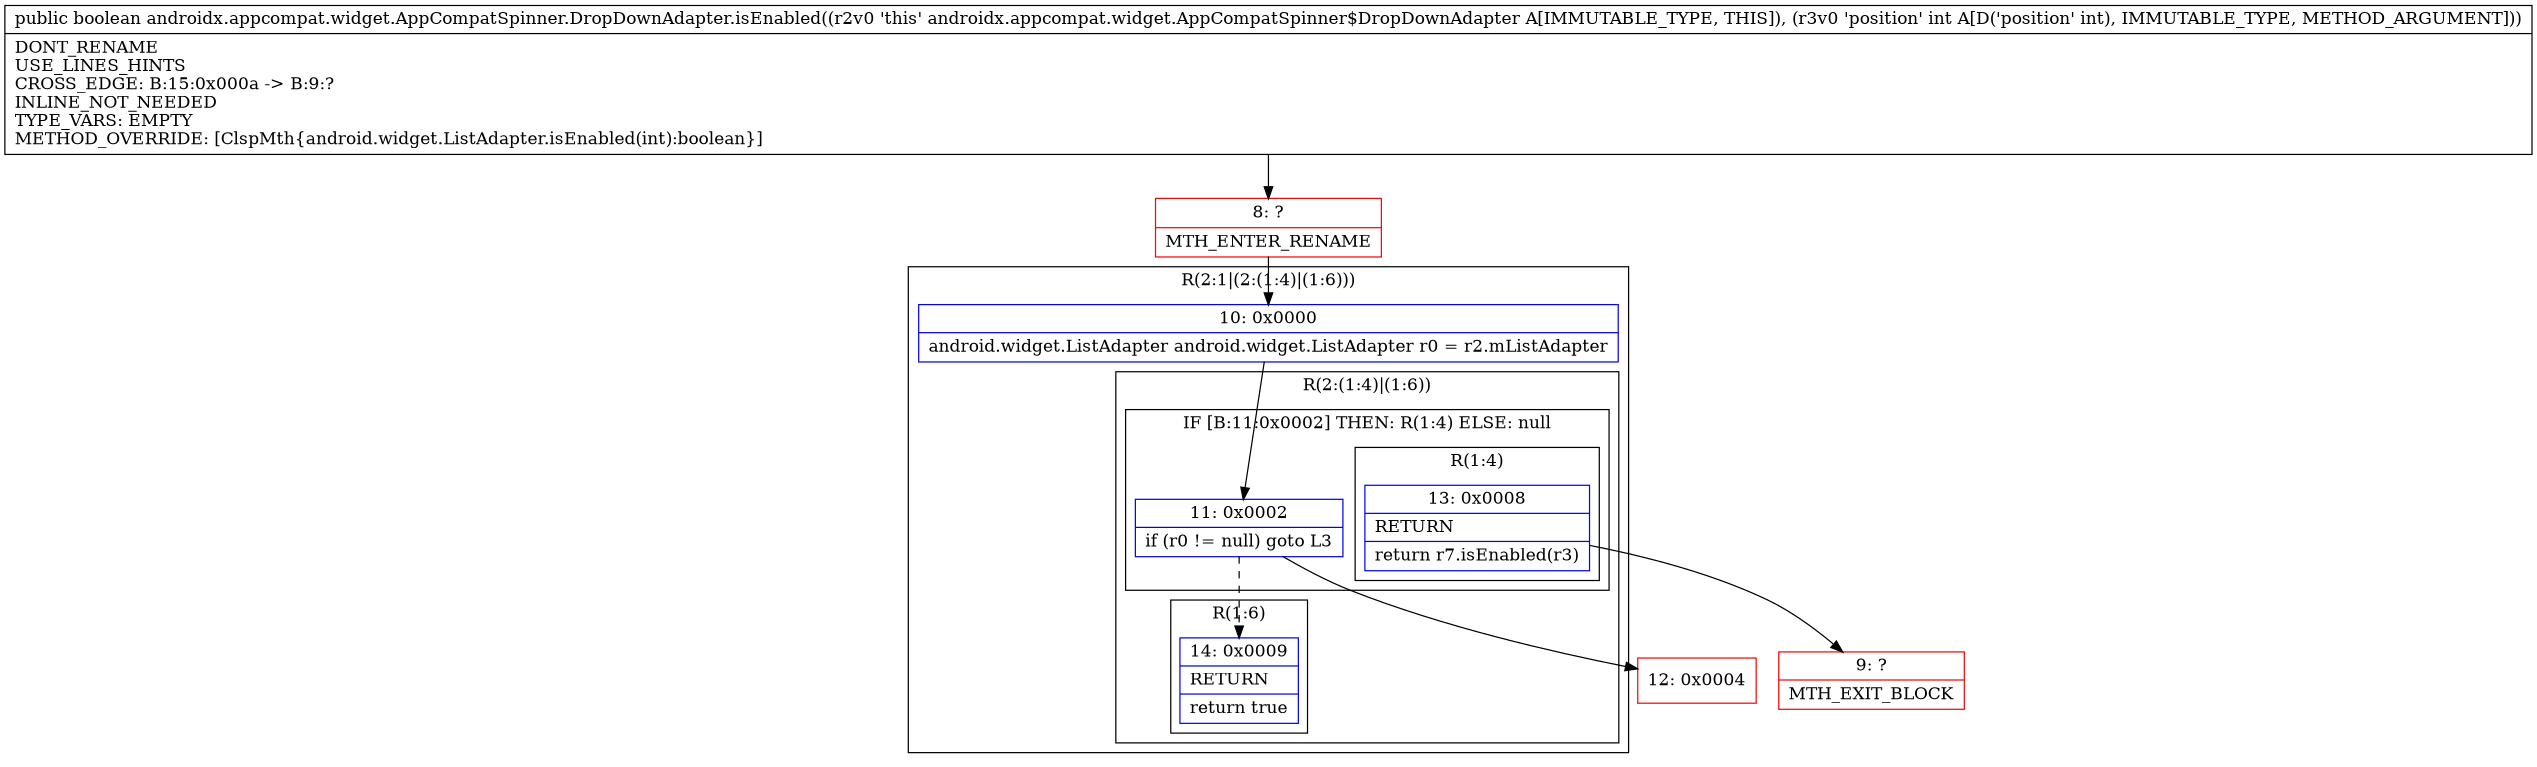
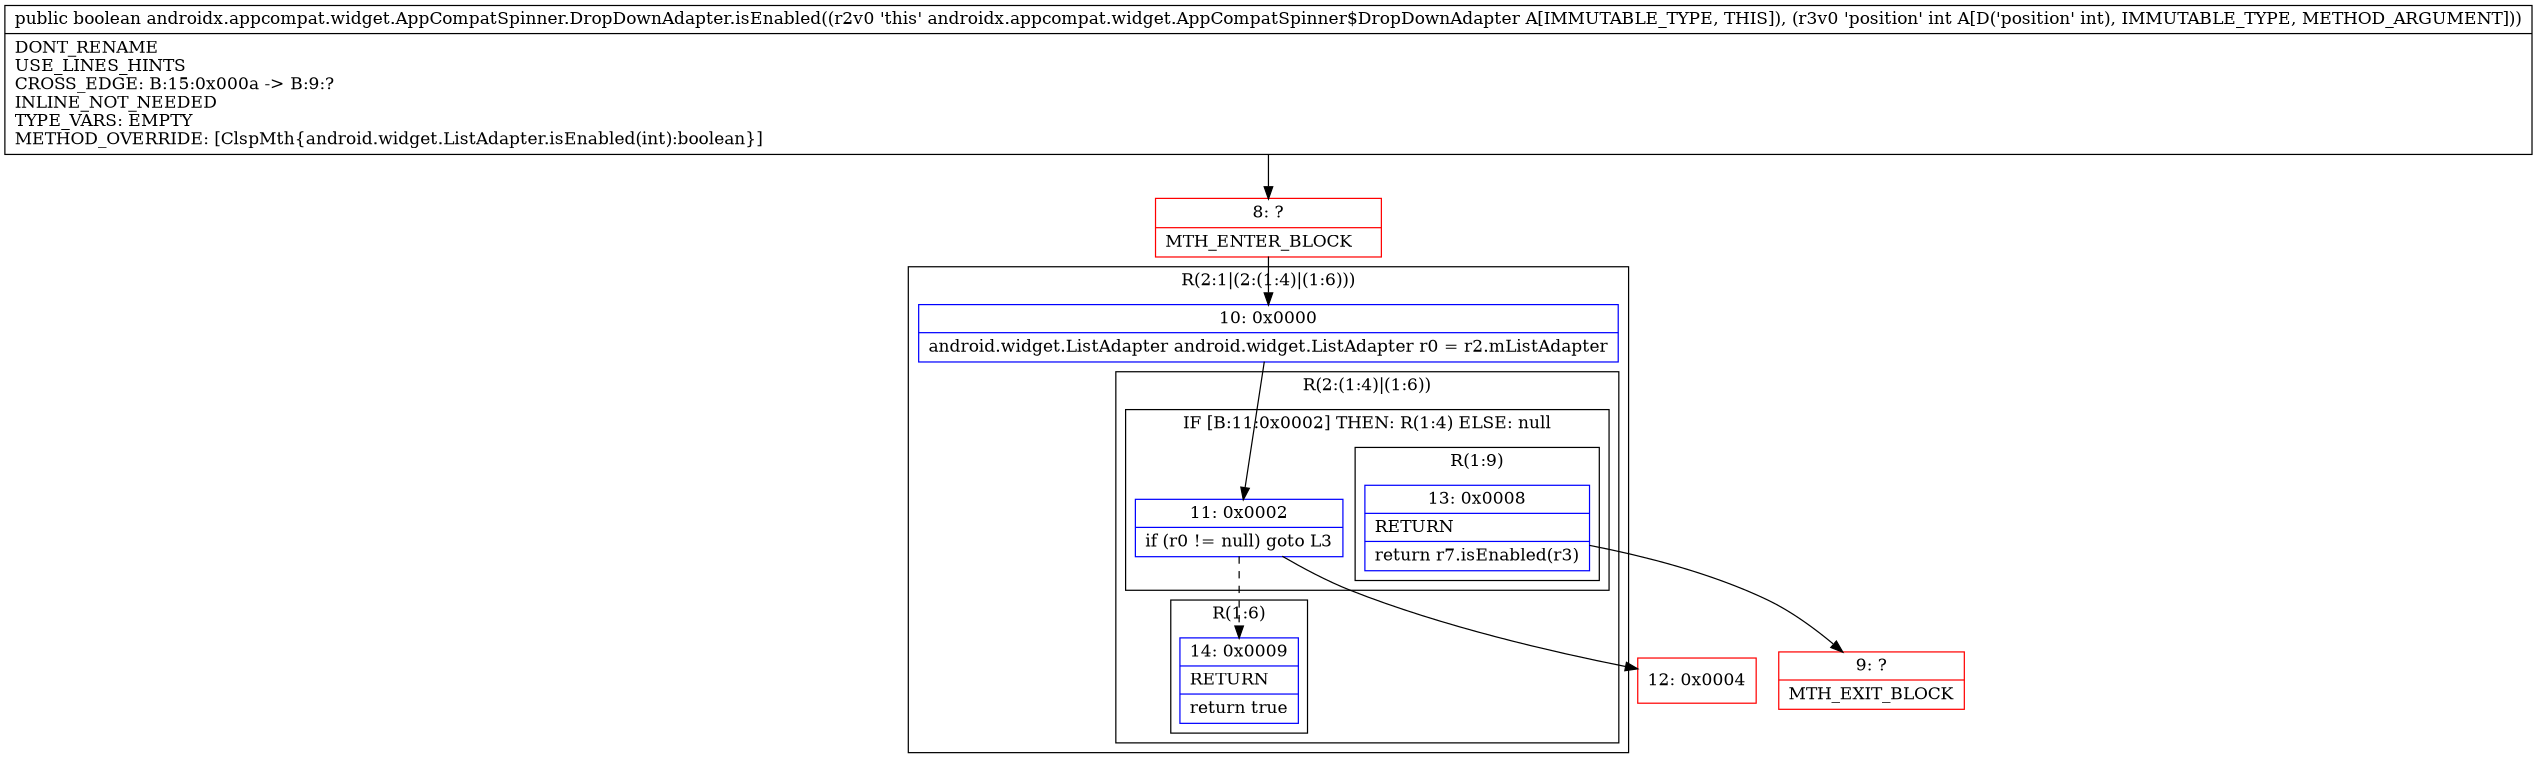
(1268, 242) -> (1259, 242)
(1477, 461) -> (1477, 461)
